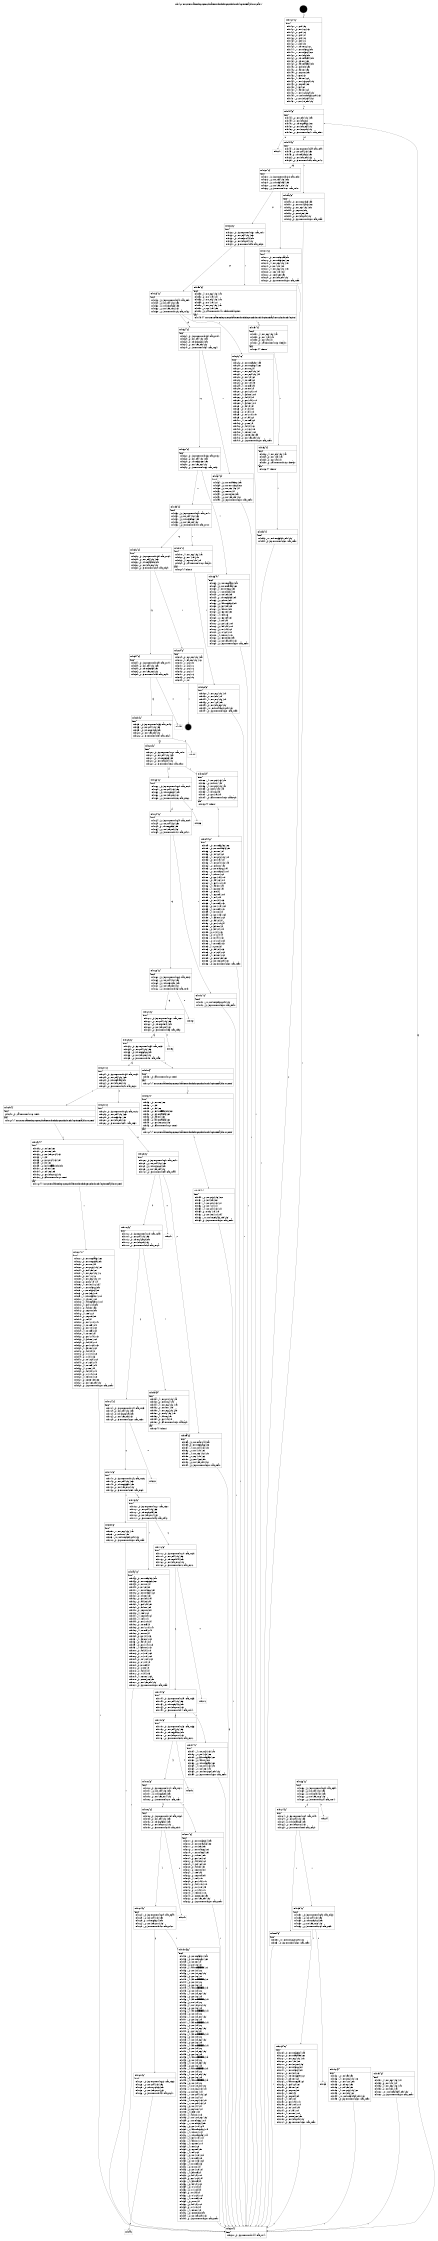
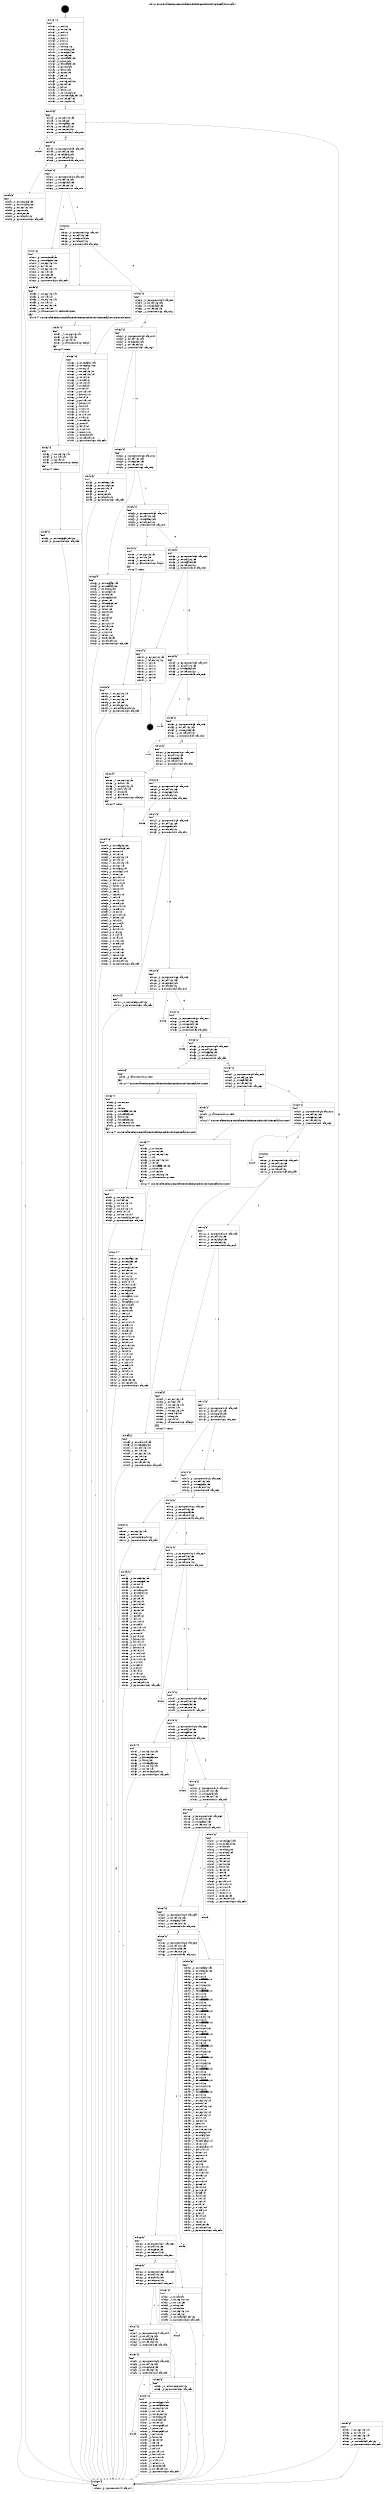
(164, 1204) -> (271, 1136)
none -> (155, 2247)
